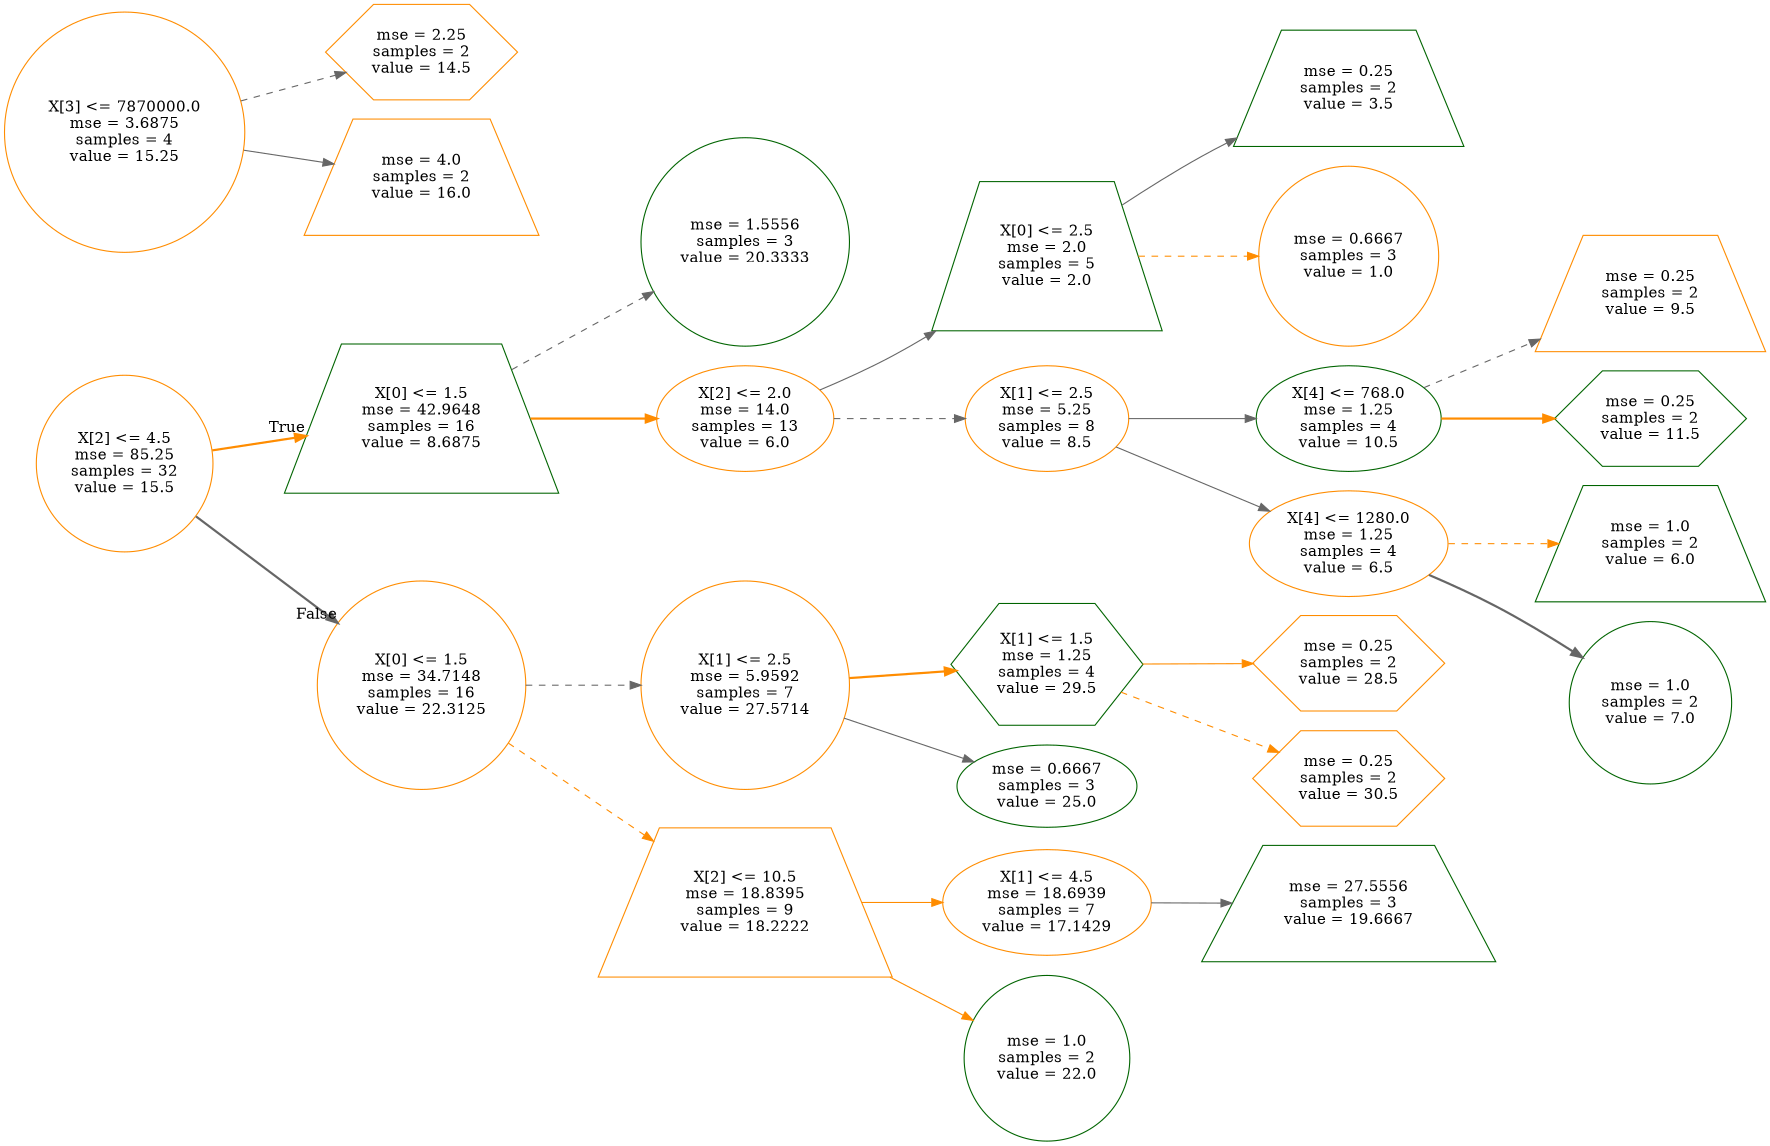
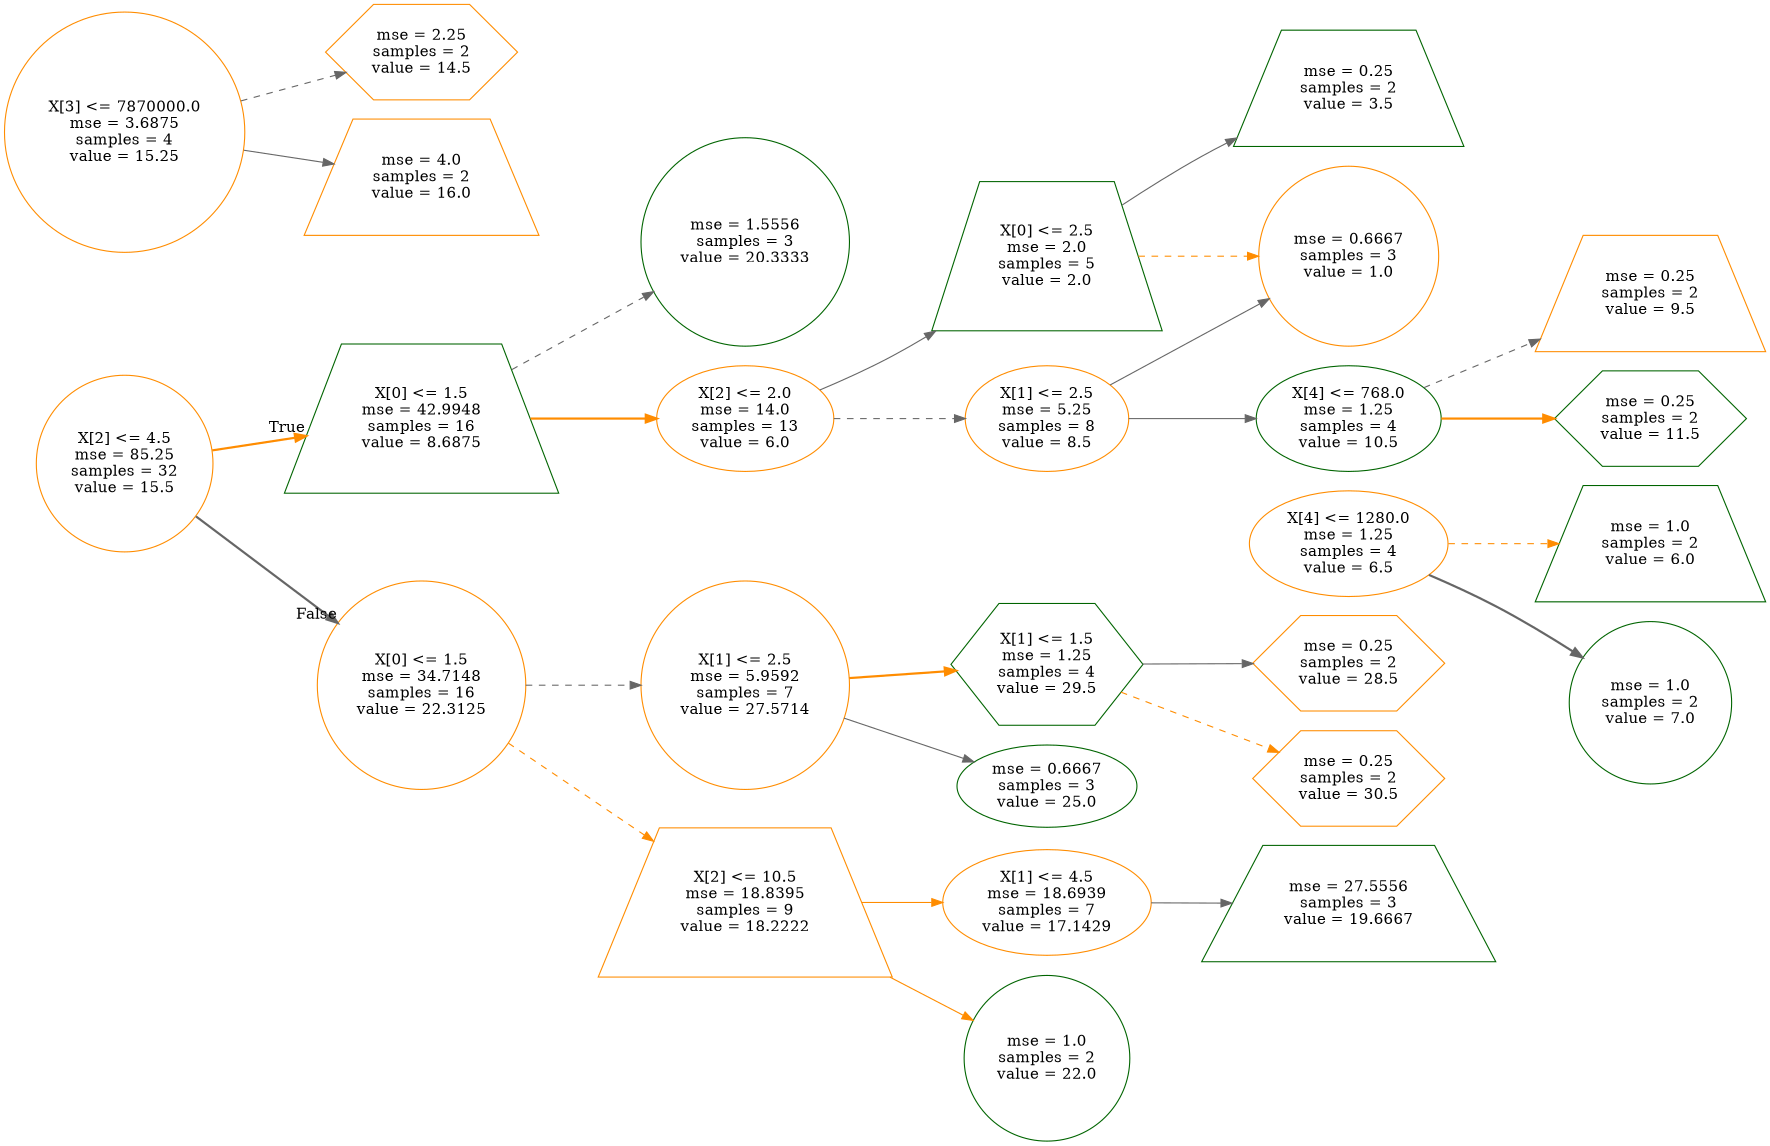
(422, 419) -> (422, 419)
(1188, 477) -> (1185, 344)
(1192, 664) -> (1192, 664)
